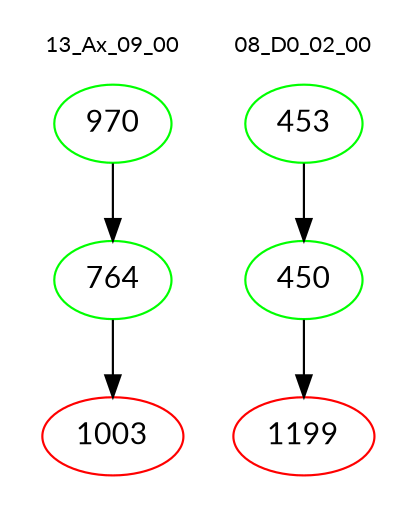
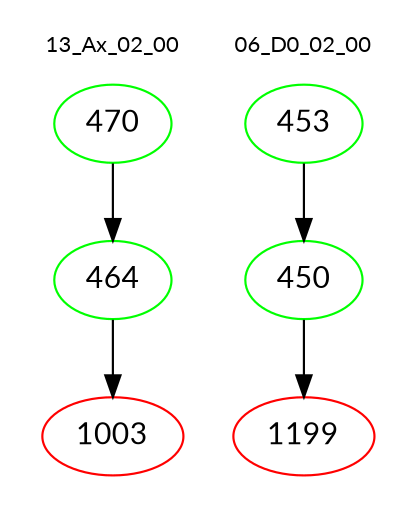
(113, 47) -> (113, 47)
(304, 47) -> (304, 47)
(113, 124) -> (113, 124)
(113, 280) -> (113, 280)
